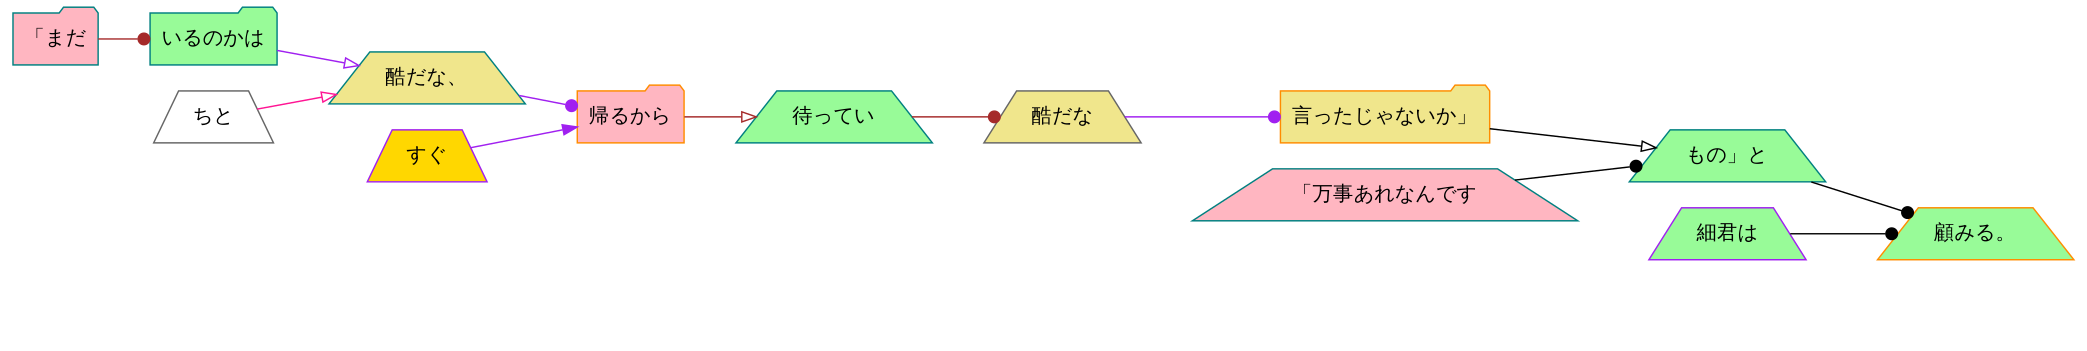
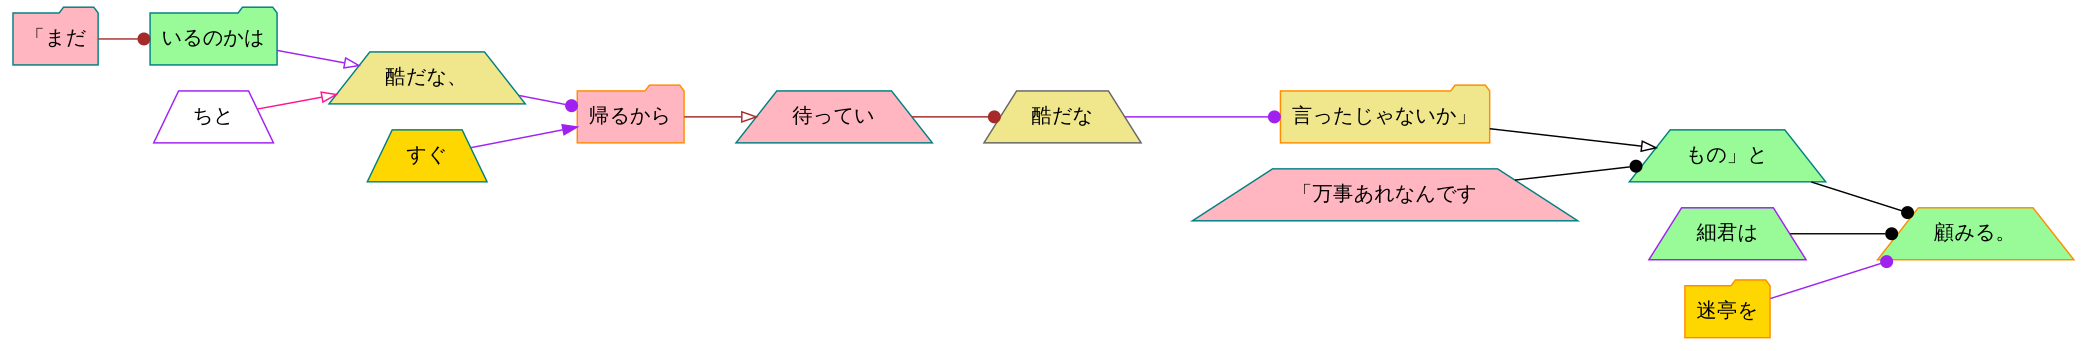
(214, 117) -> (214, 117)
(834, 117) -> (834, 117)
(427, 156) -> (427, 156)
none -> (1727, 312)
